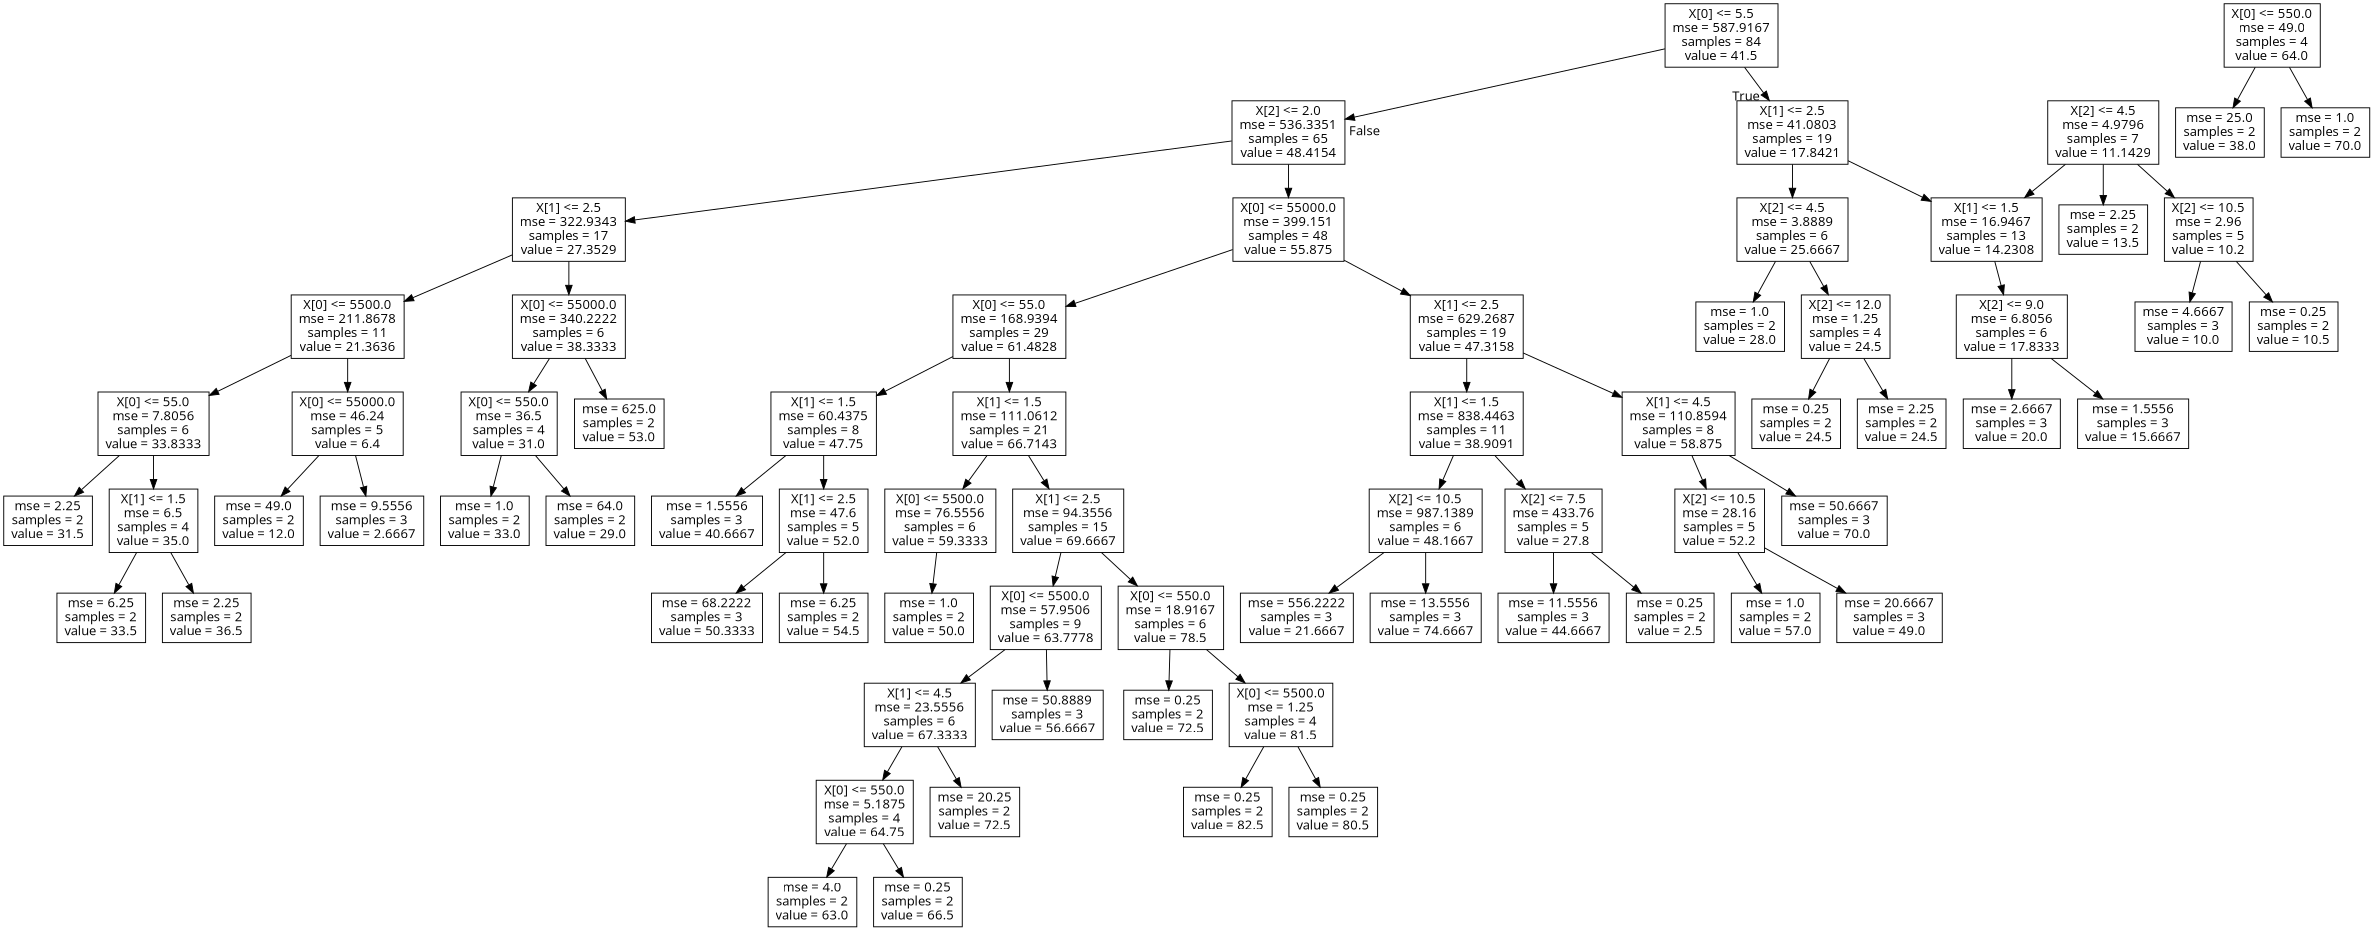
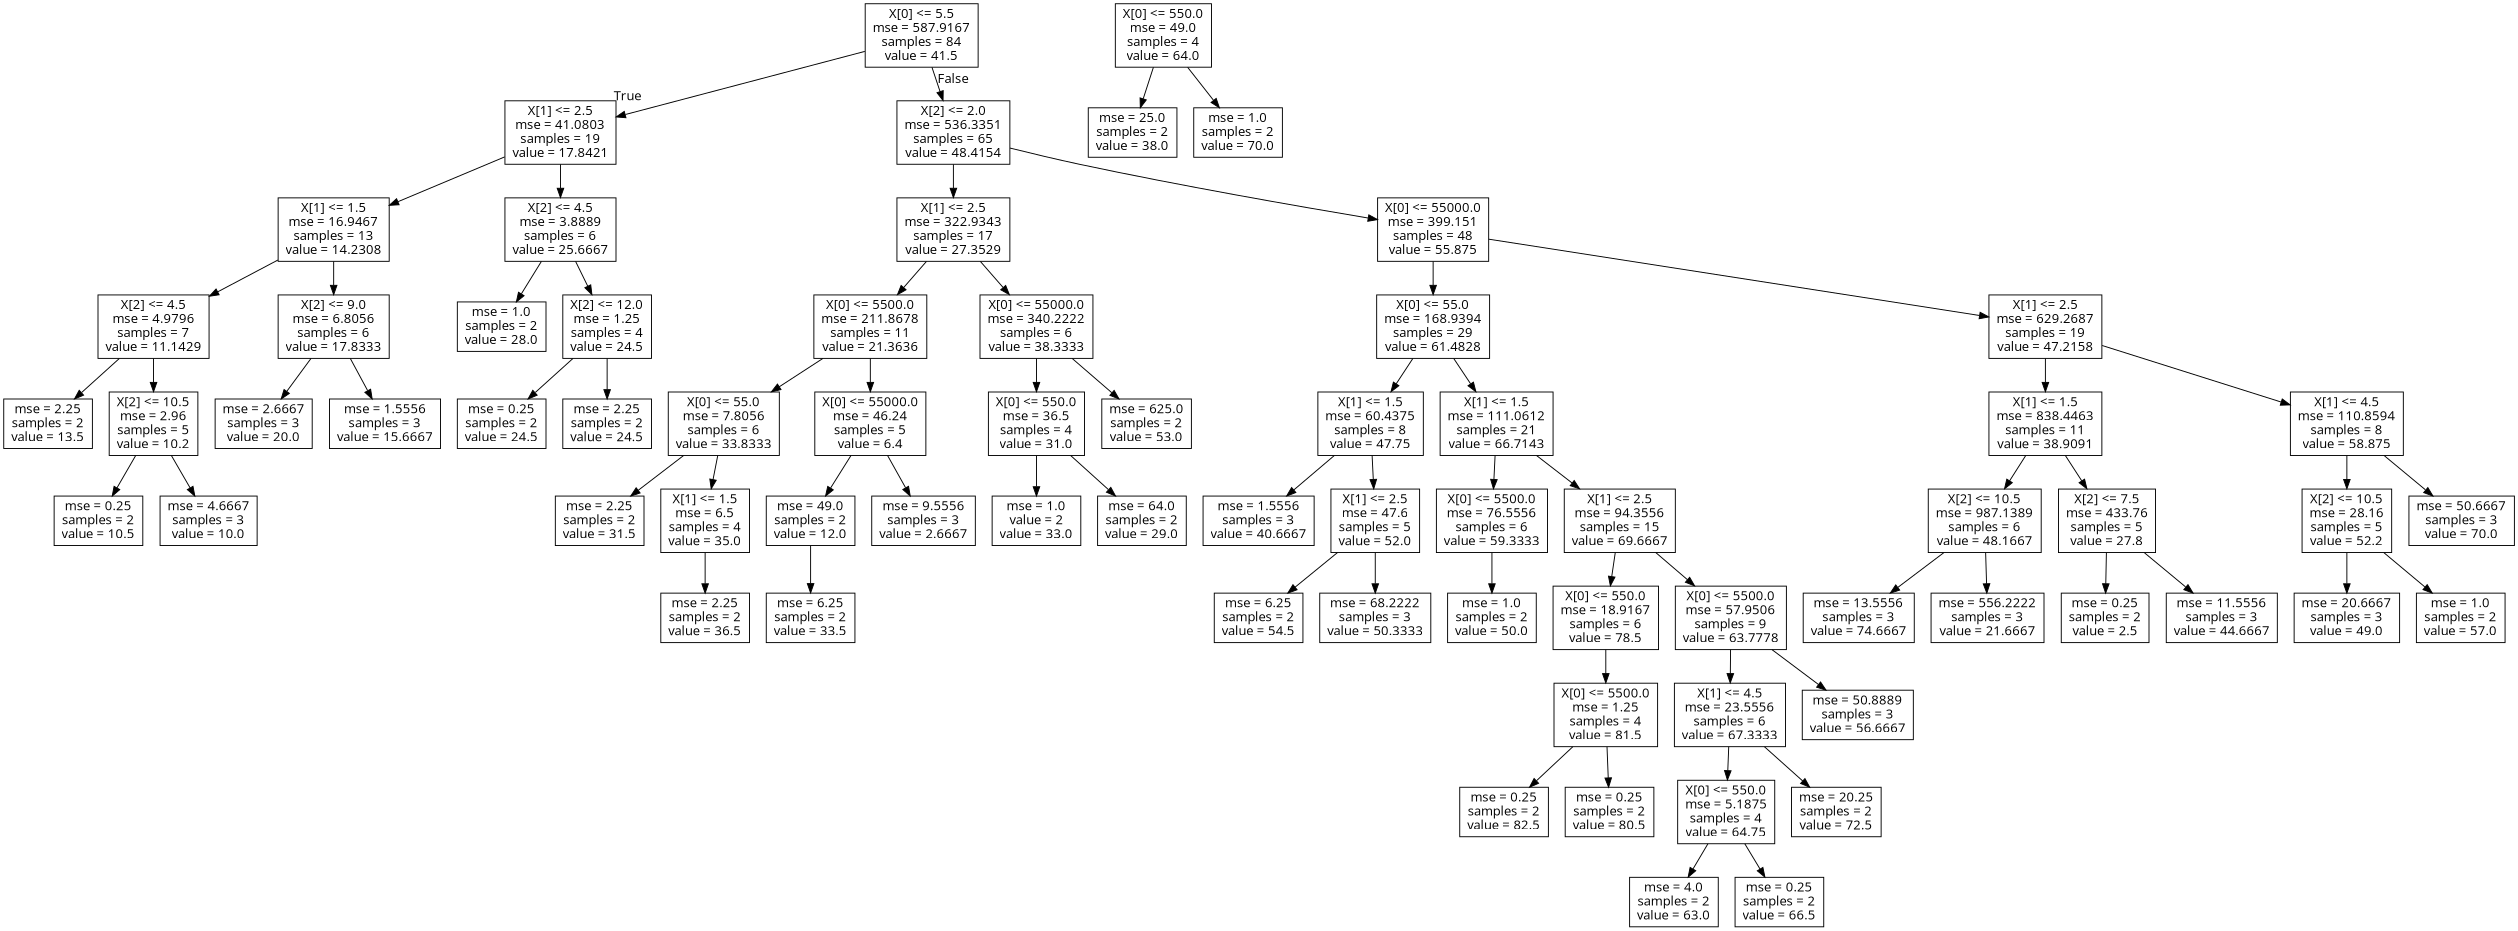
(2049, 178) -> (248, 276)
(1467, 327) -> (2045, 327)
(485, 521) -> (1036, 521)
(128, 569) -> (811, 565)
(1168, 715) -> none
